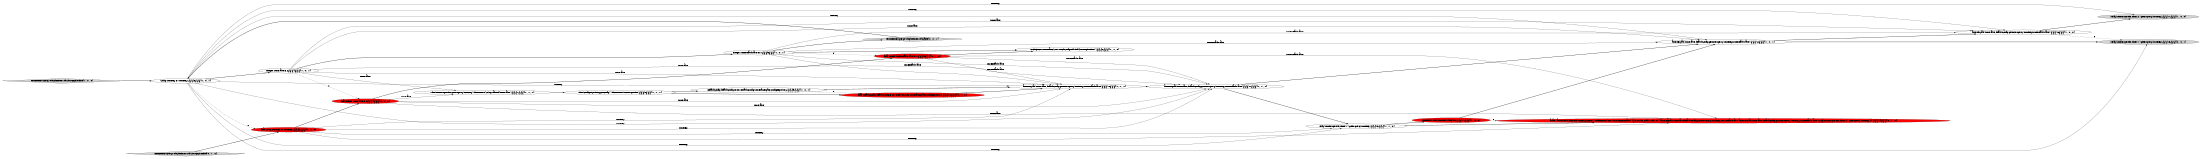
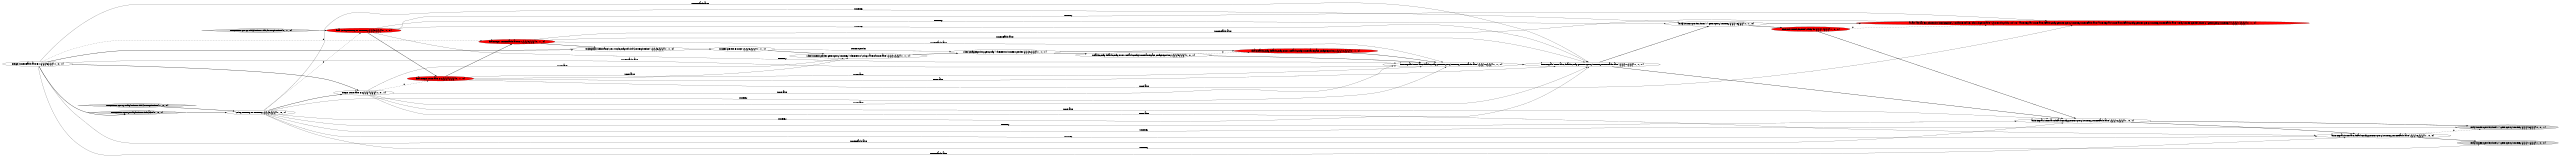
none -> (743, 49)
(513, 58) -> (216, 69)
